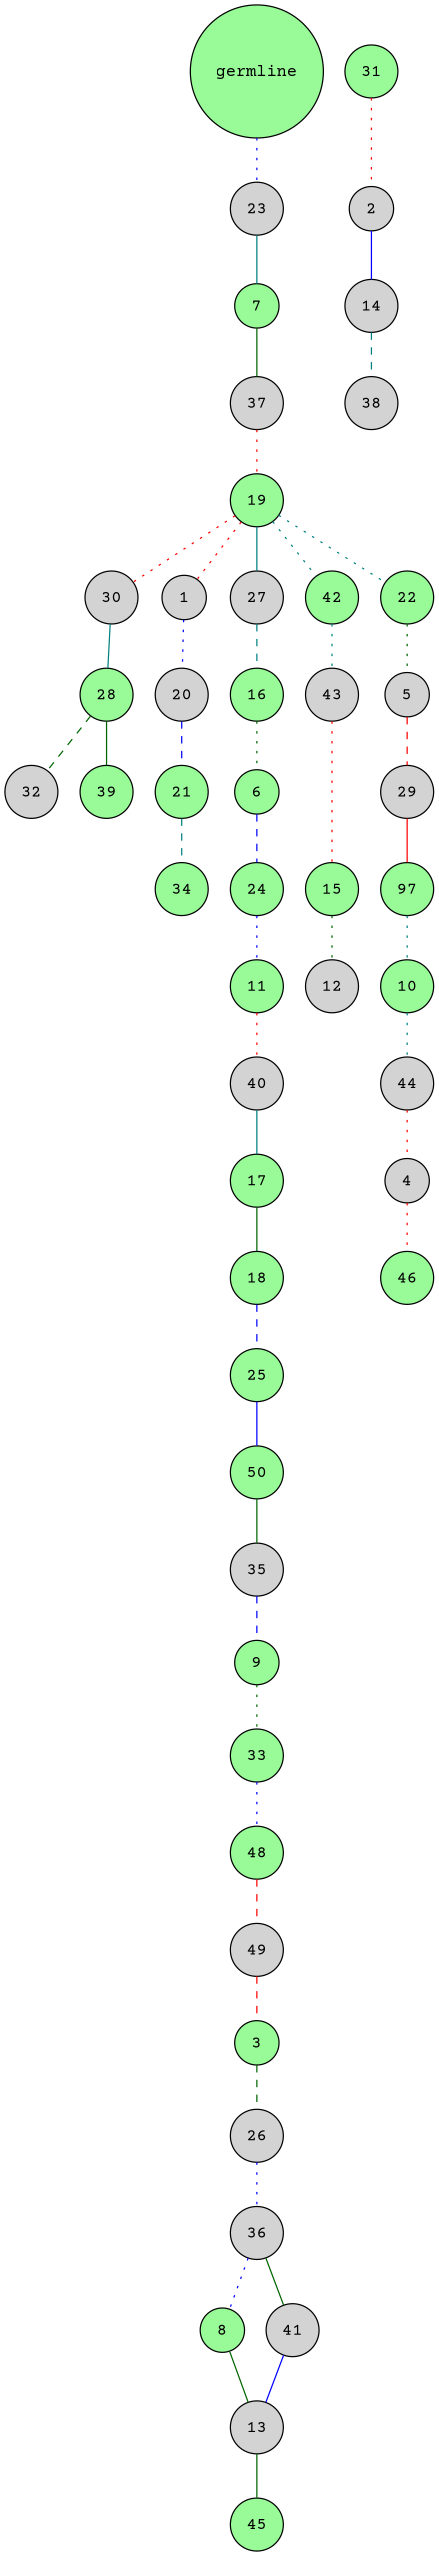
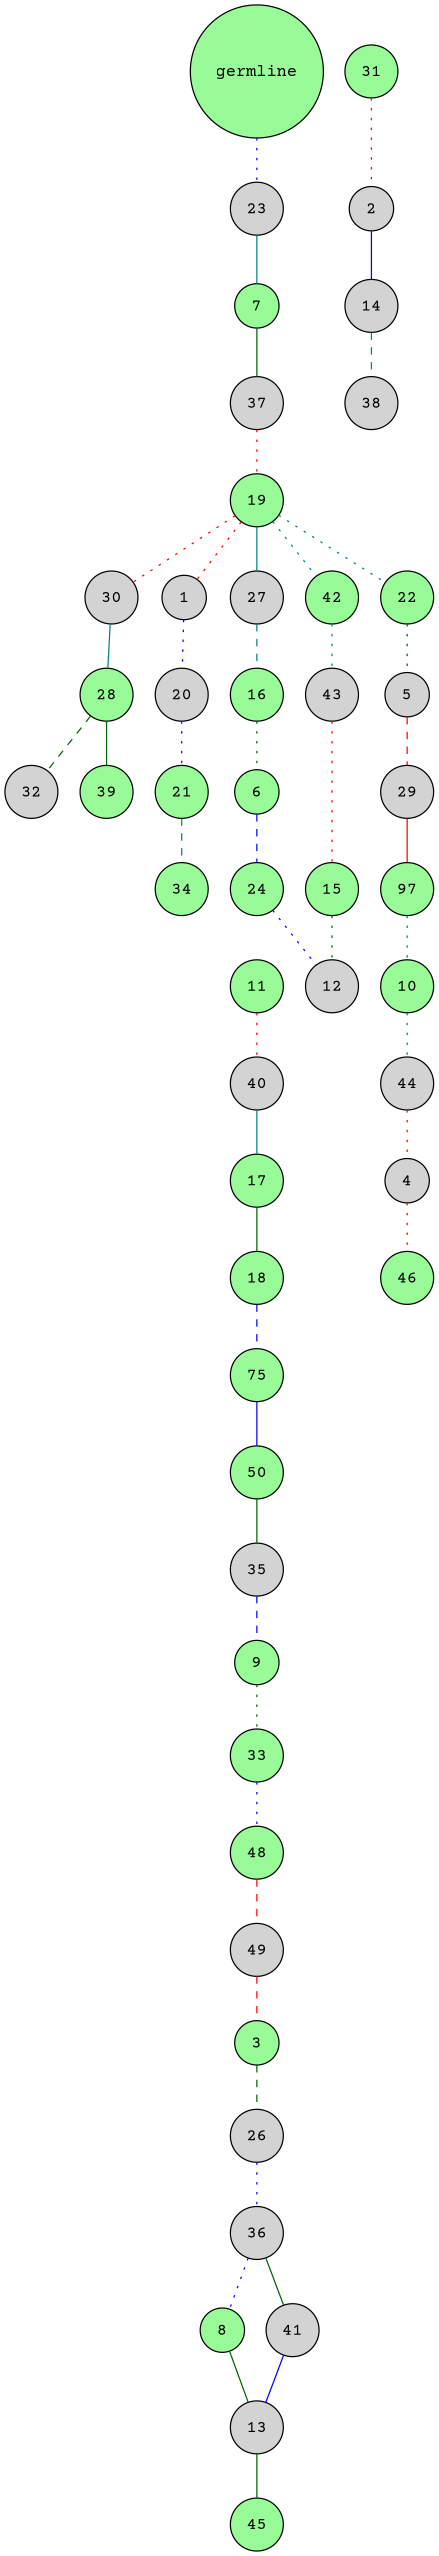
(182, 743) -> (182, 743)
(257, 938) -> (294, 938)
(257, 1375) -> (257, 1375)
